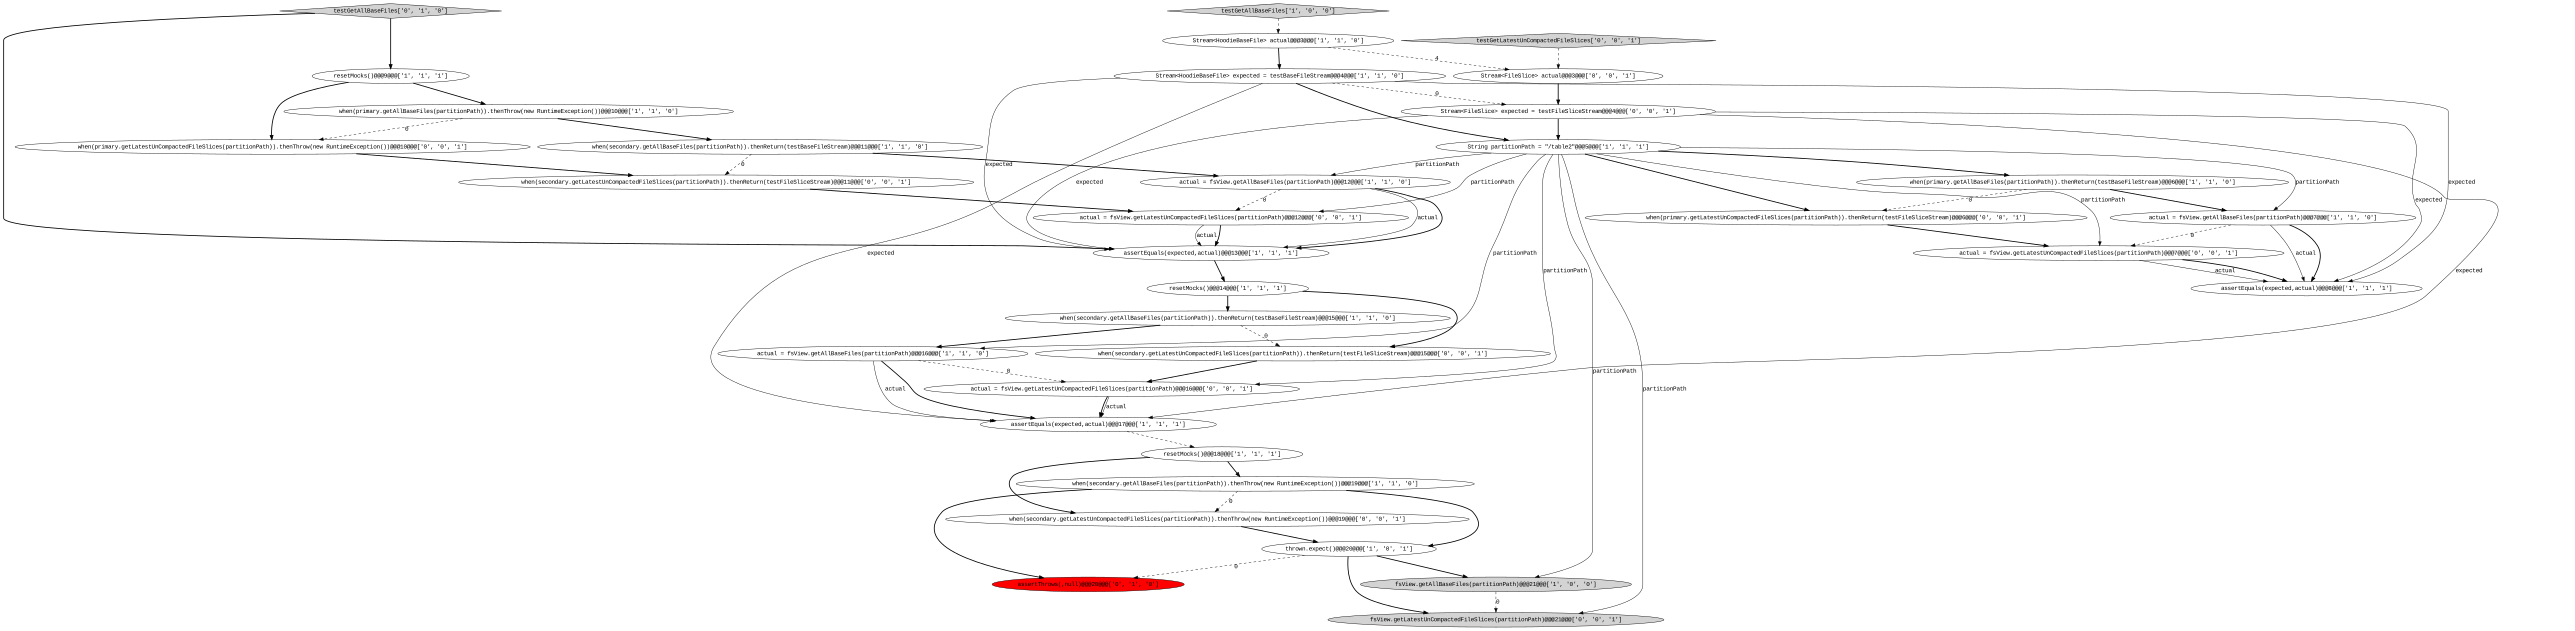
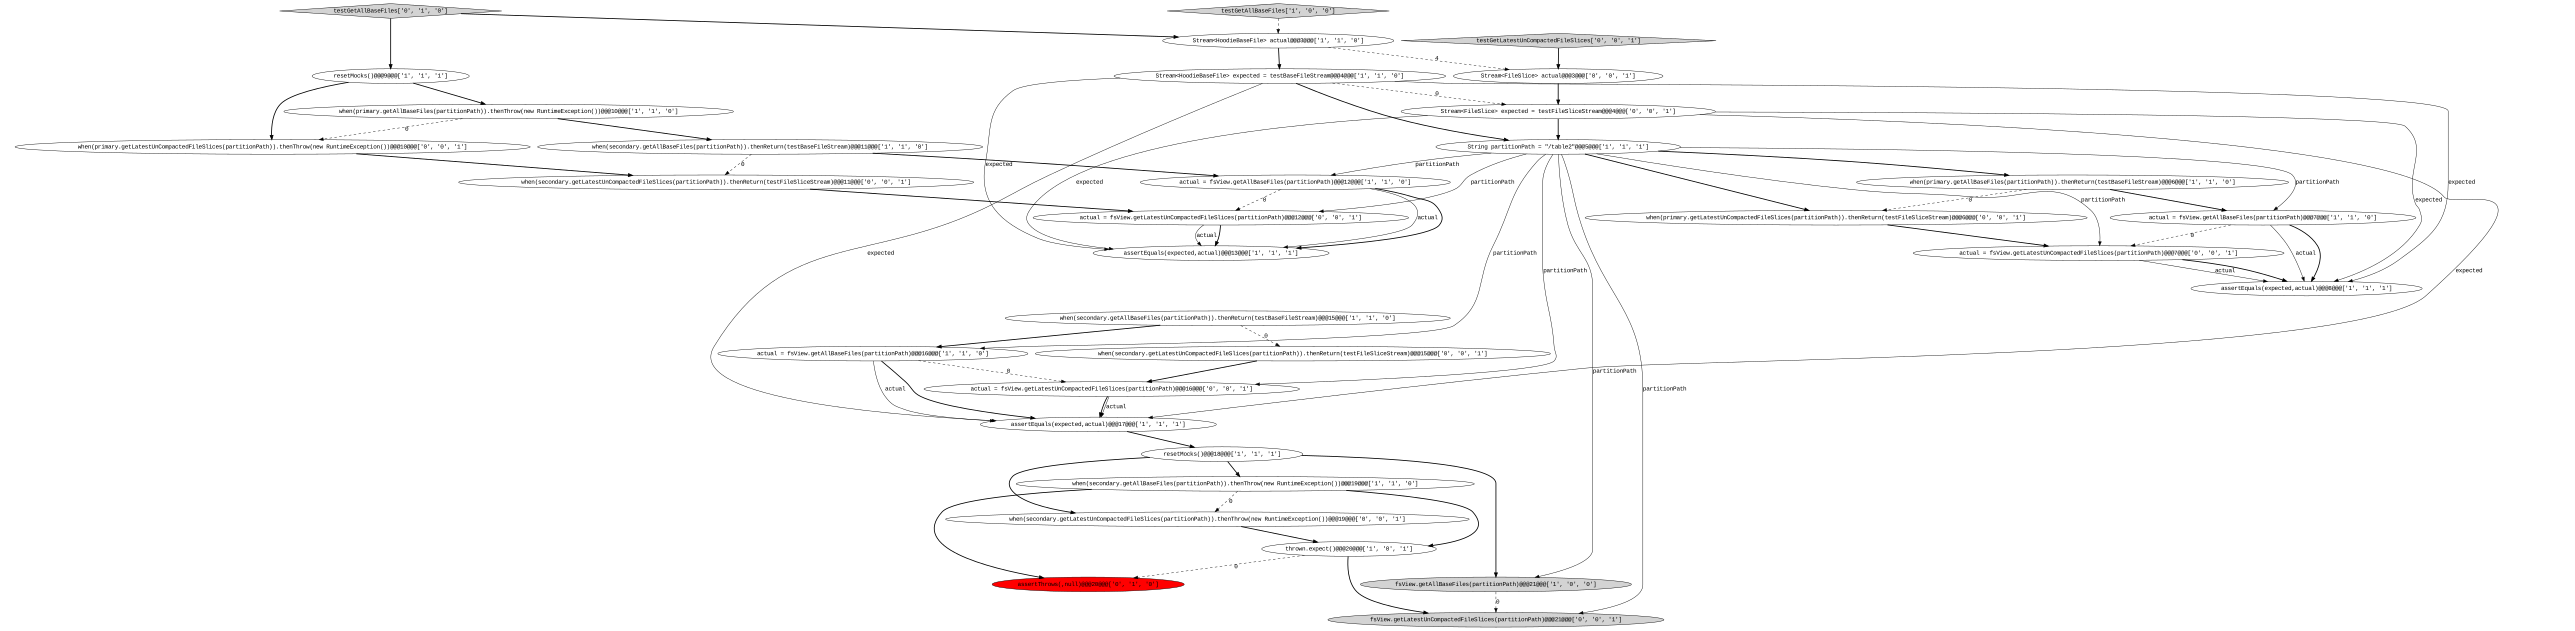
(1558, 56) -> (1558, 56)
(310, 239) -> (818, 25)
(1228, 289) -> none
(1159, 439) -> (1159, 439)
(1420, 566) -> (1446, 465)
